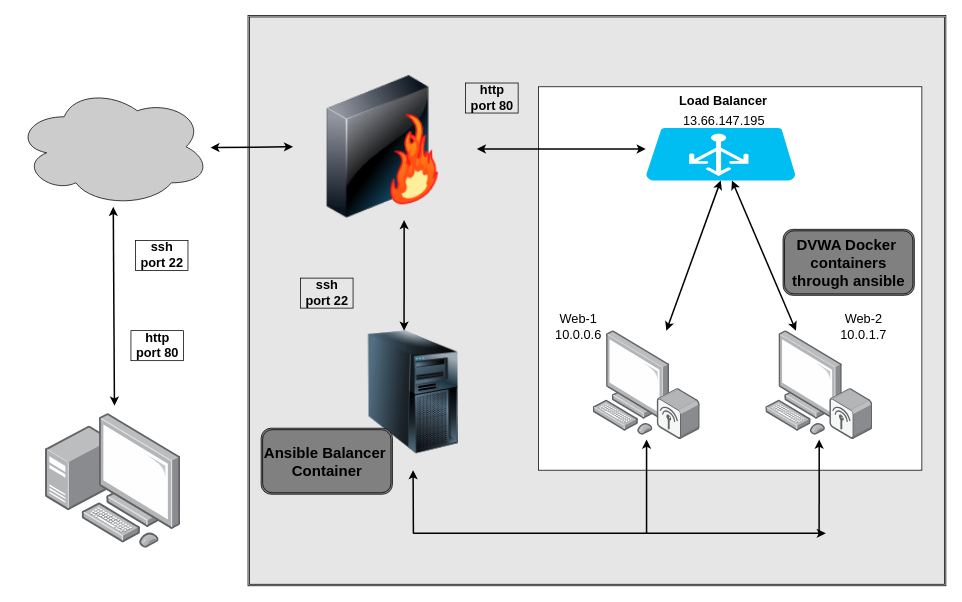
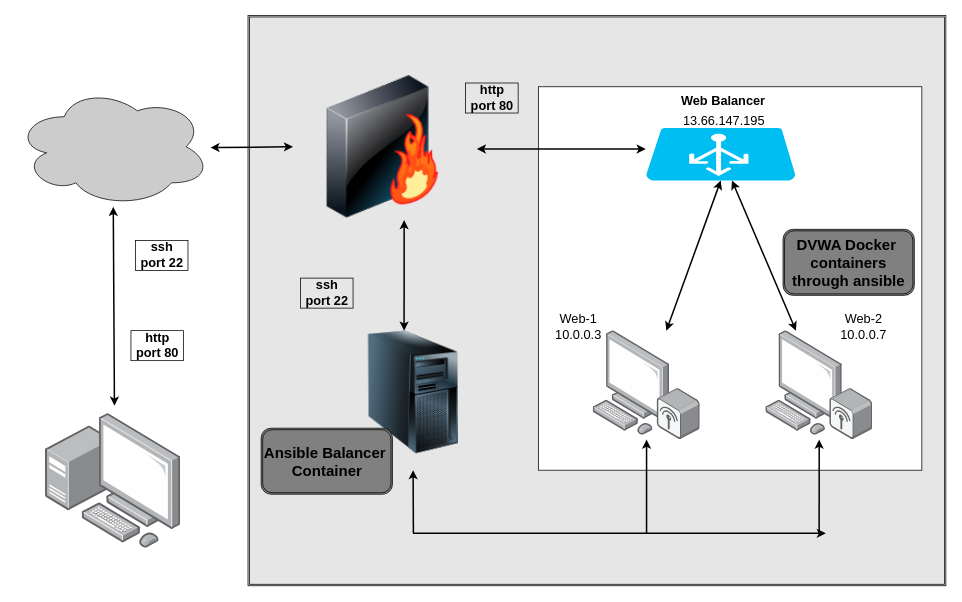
(723, 102) -> (723, 102)
(578, 327) -> (578, 327)
(863, 327) -> (863, 327)
